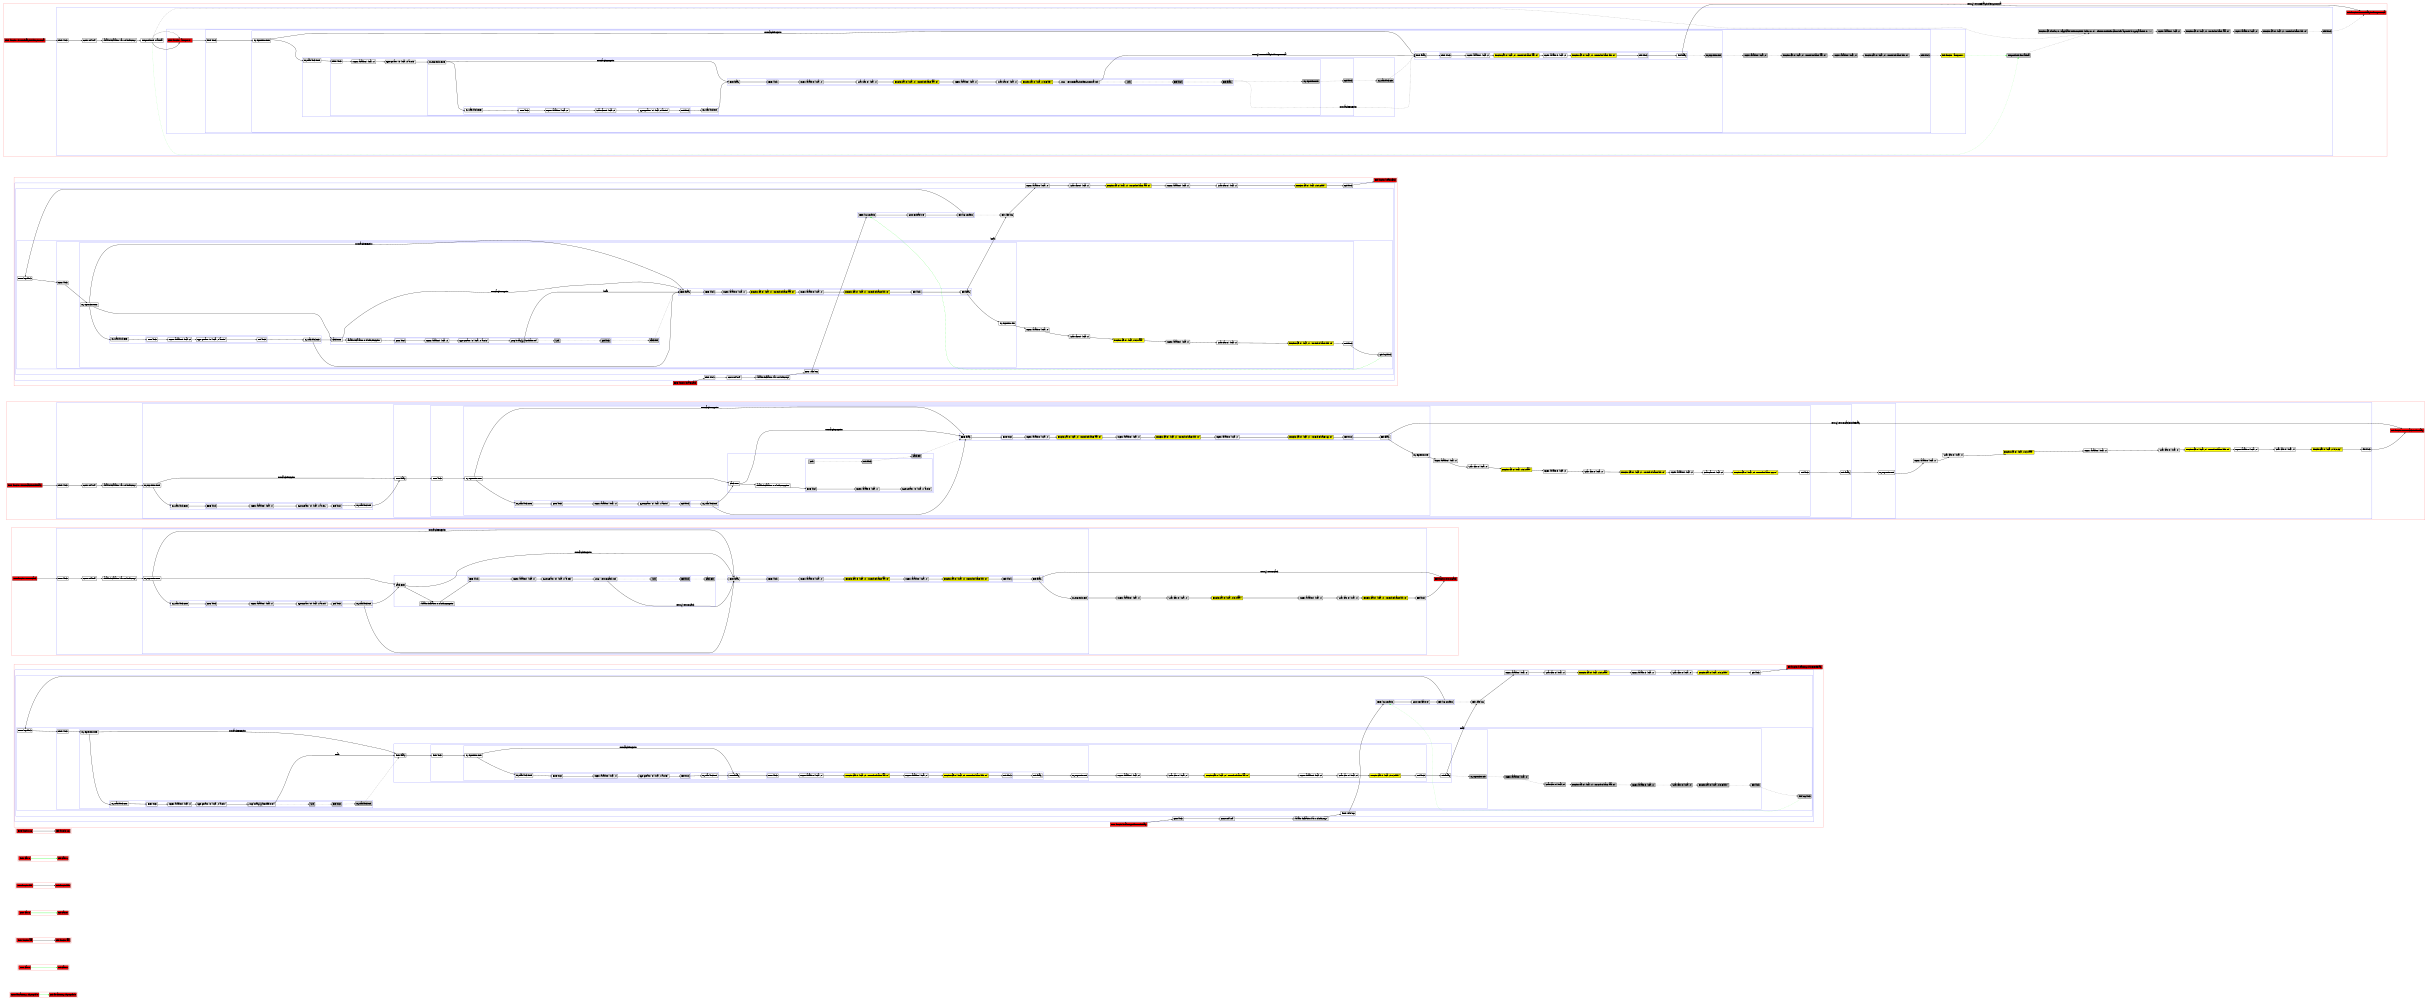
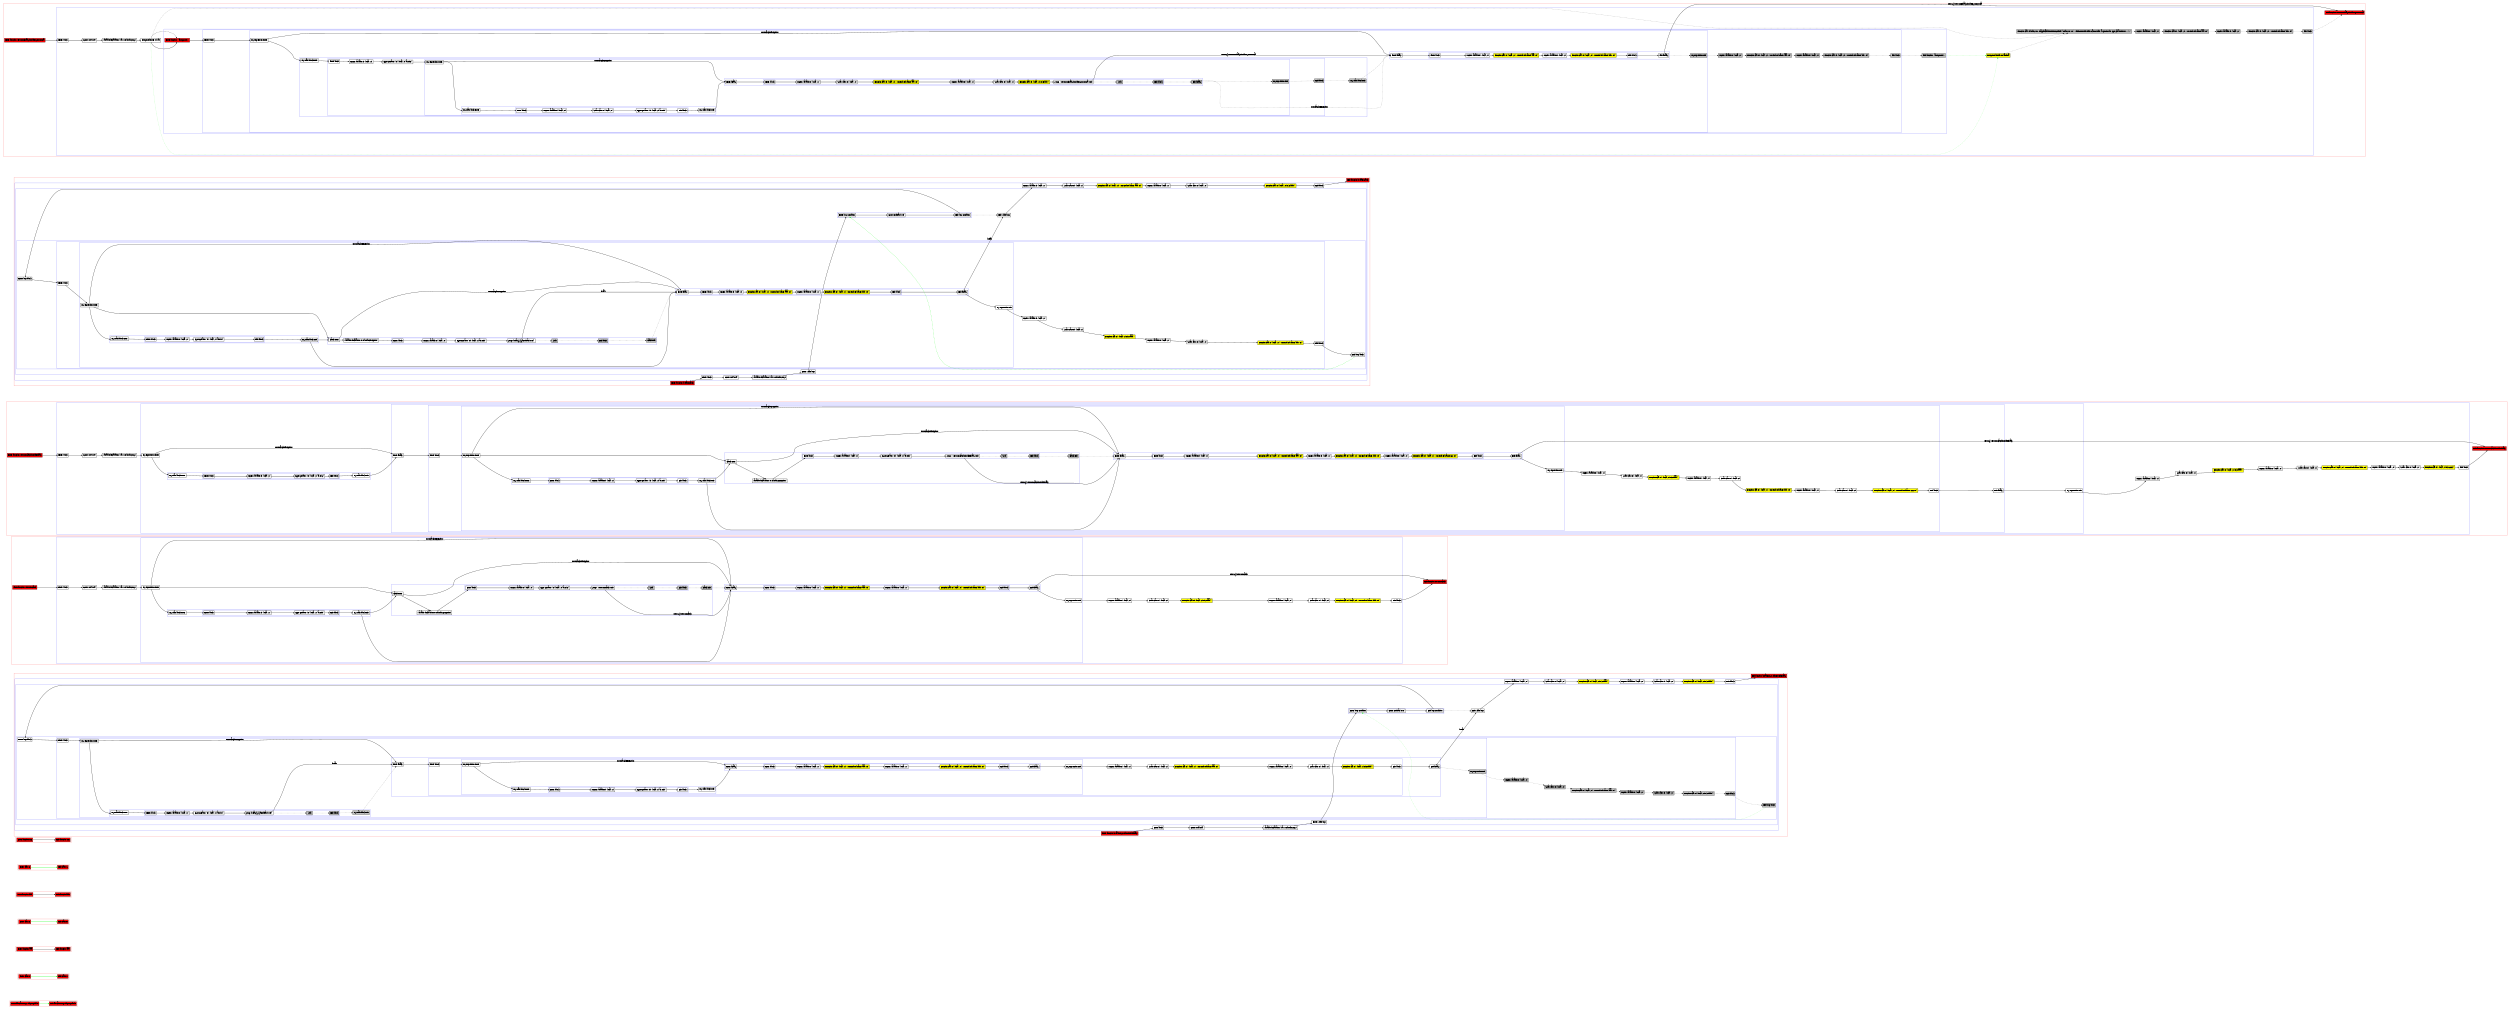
(152, 40) -> (151, 40)
(1953, 55) -> (1934, 55)
(2019, 55) -> (1998, 55)
none -> (963, 456)
